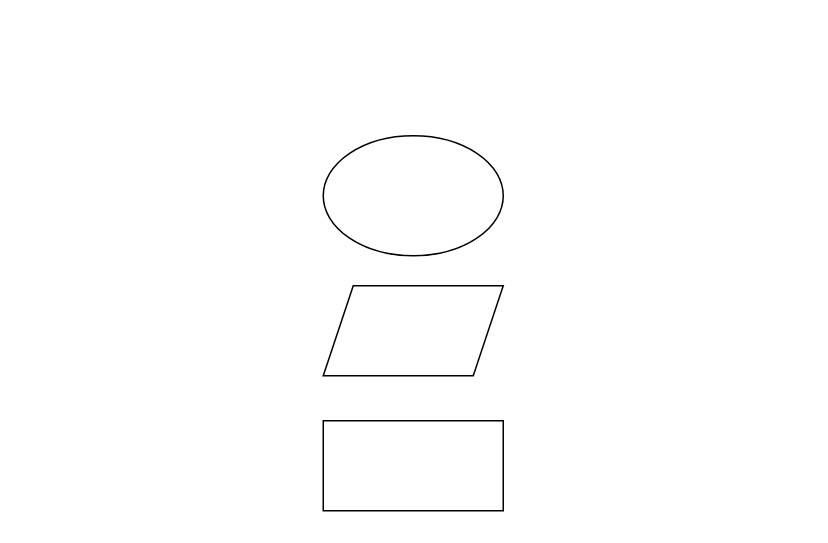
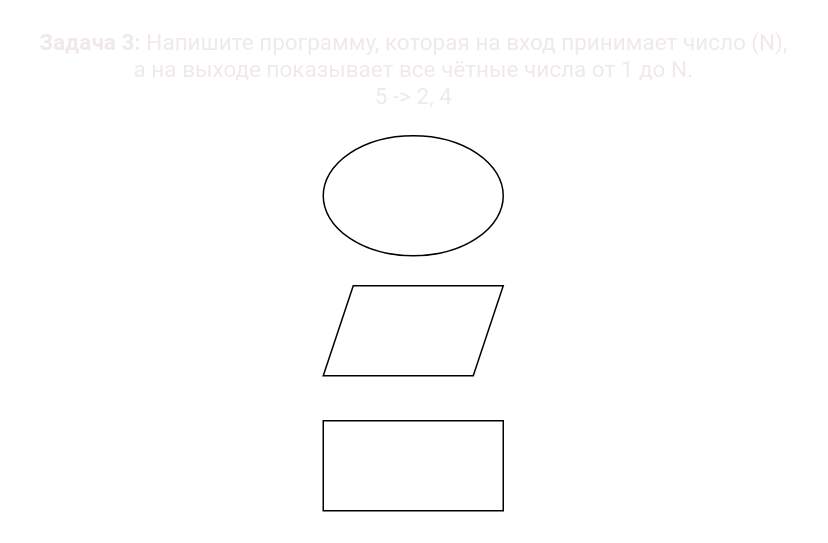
none -> (413, 68)
